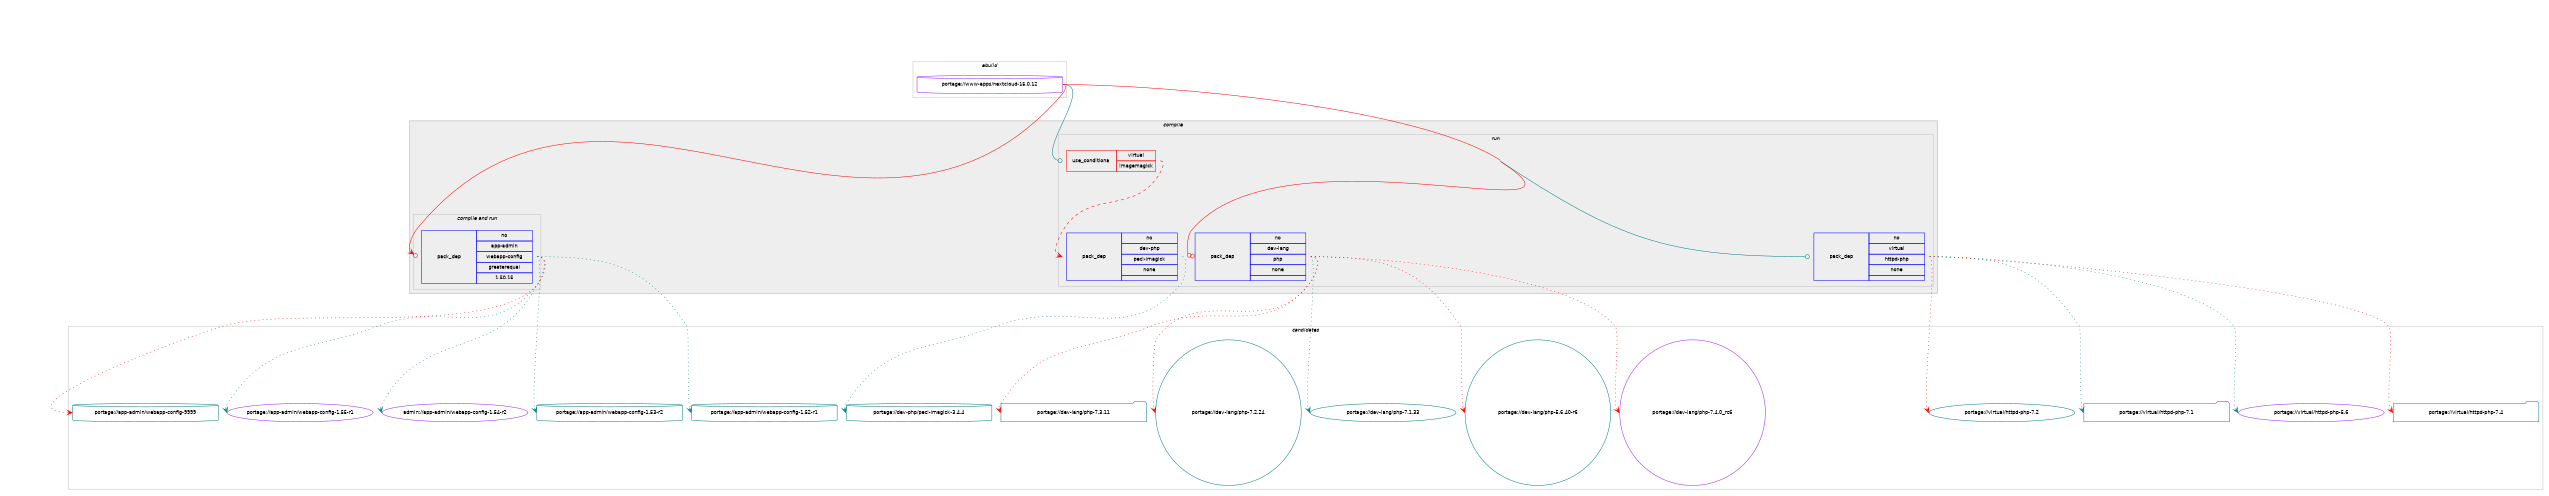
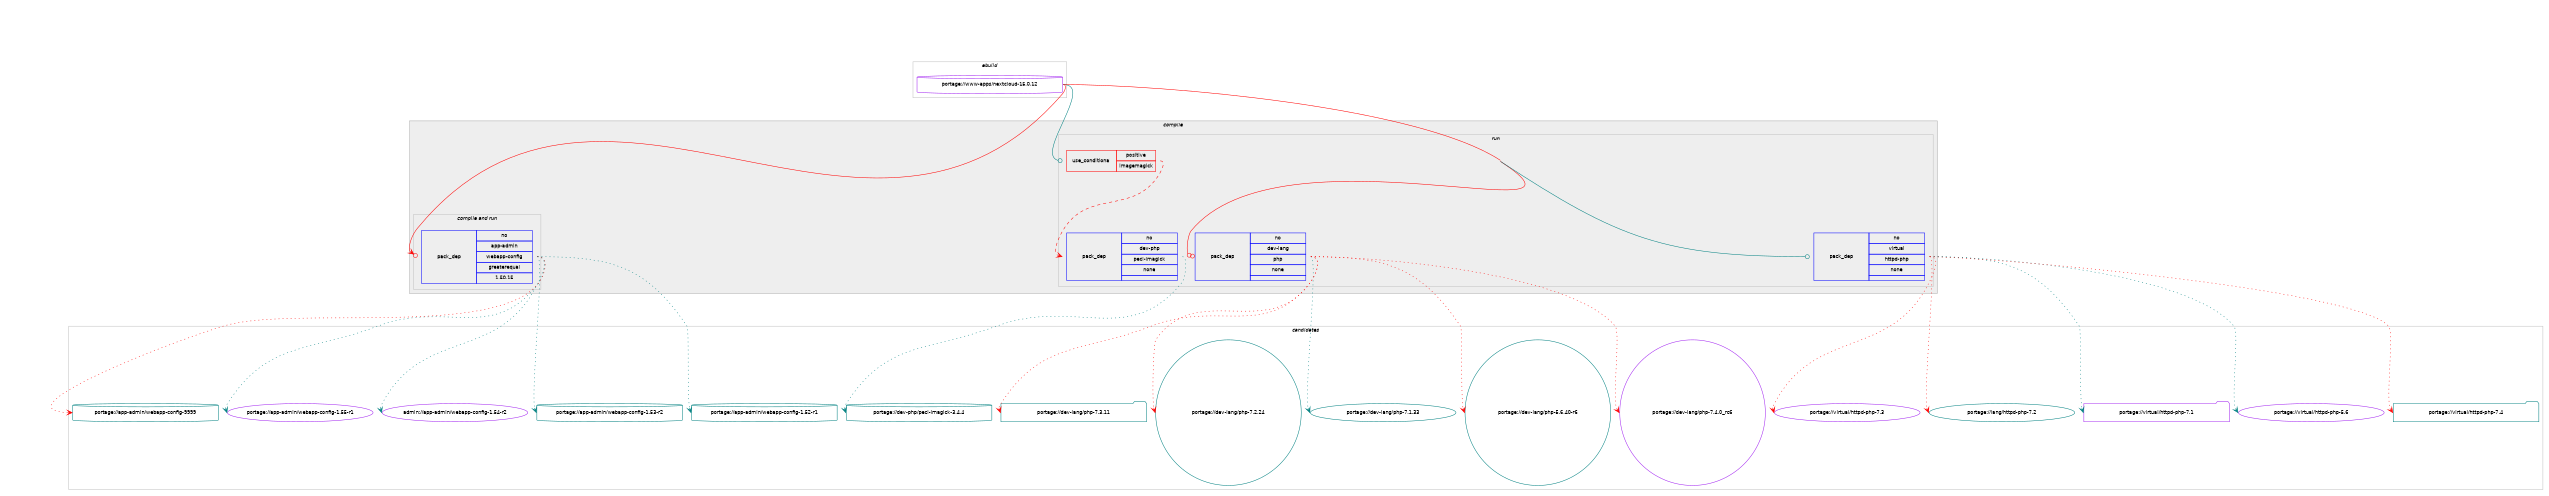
(1136, 155) -> (1136, 155)
none -> (1847, 413)
(2002, 413) -> (2002, 413)
